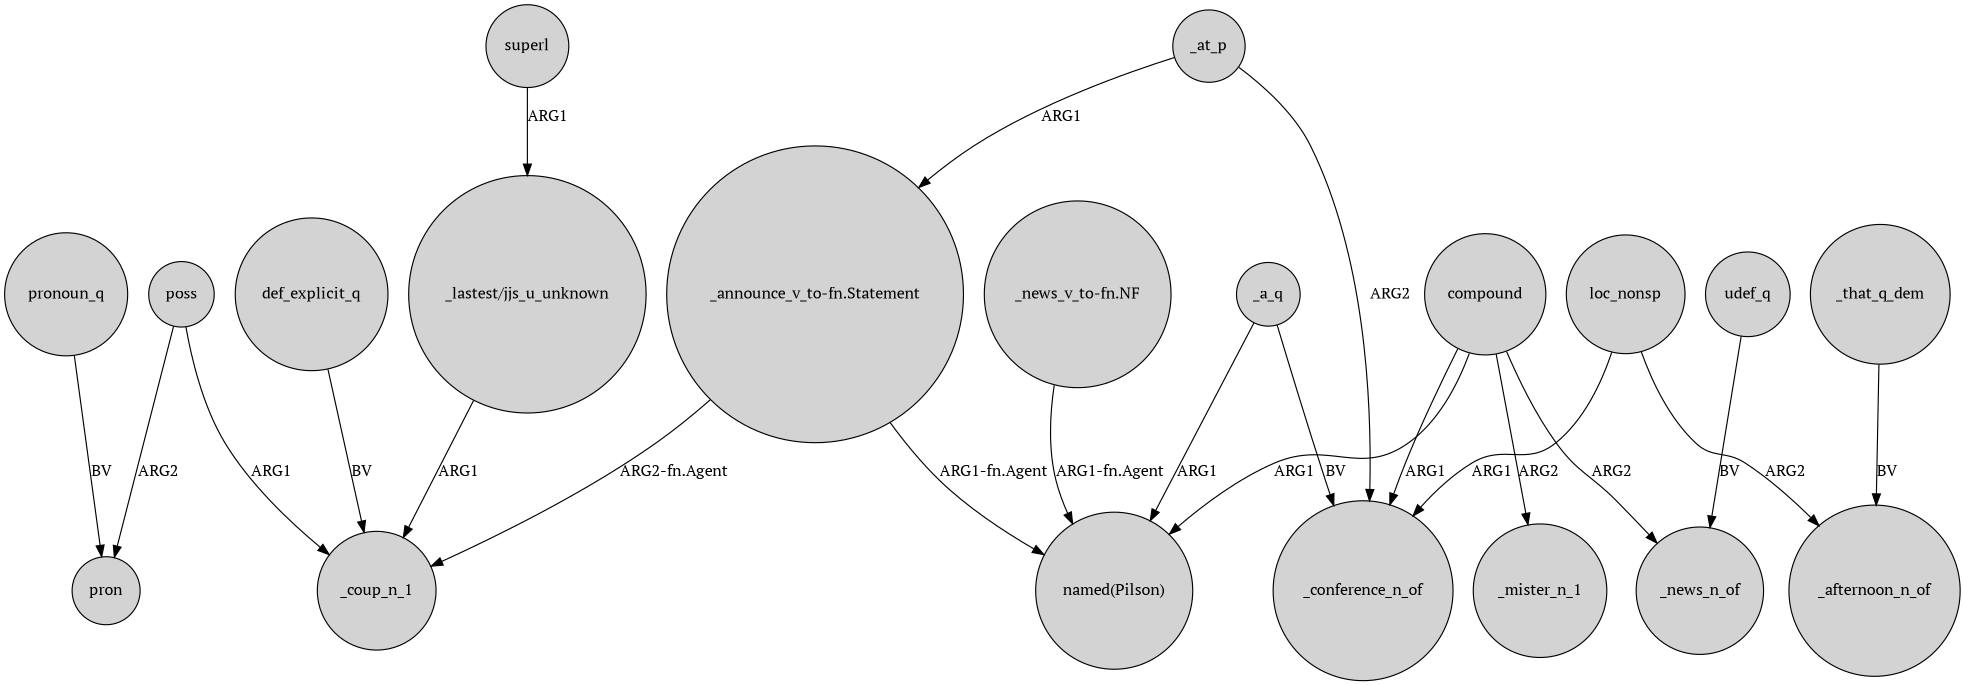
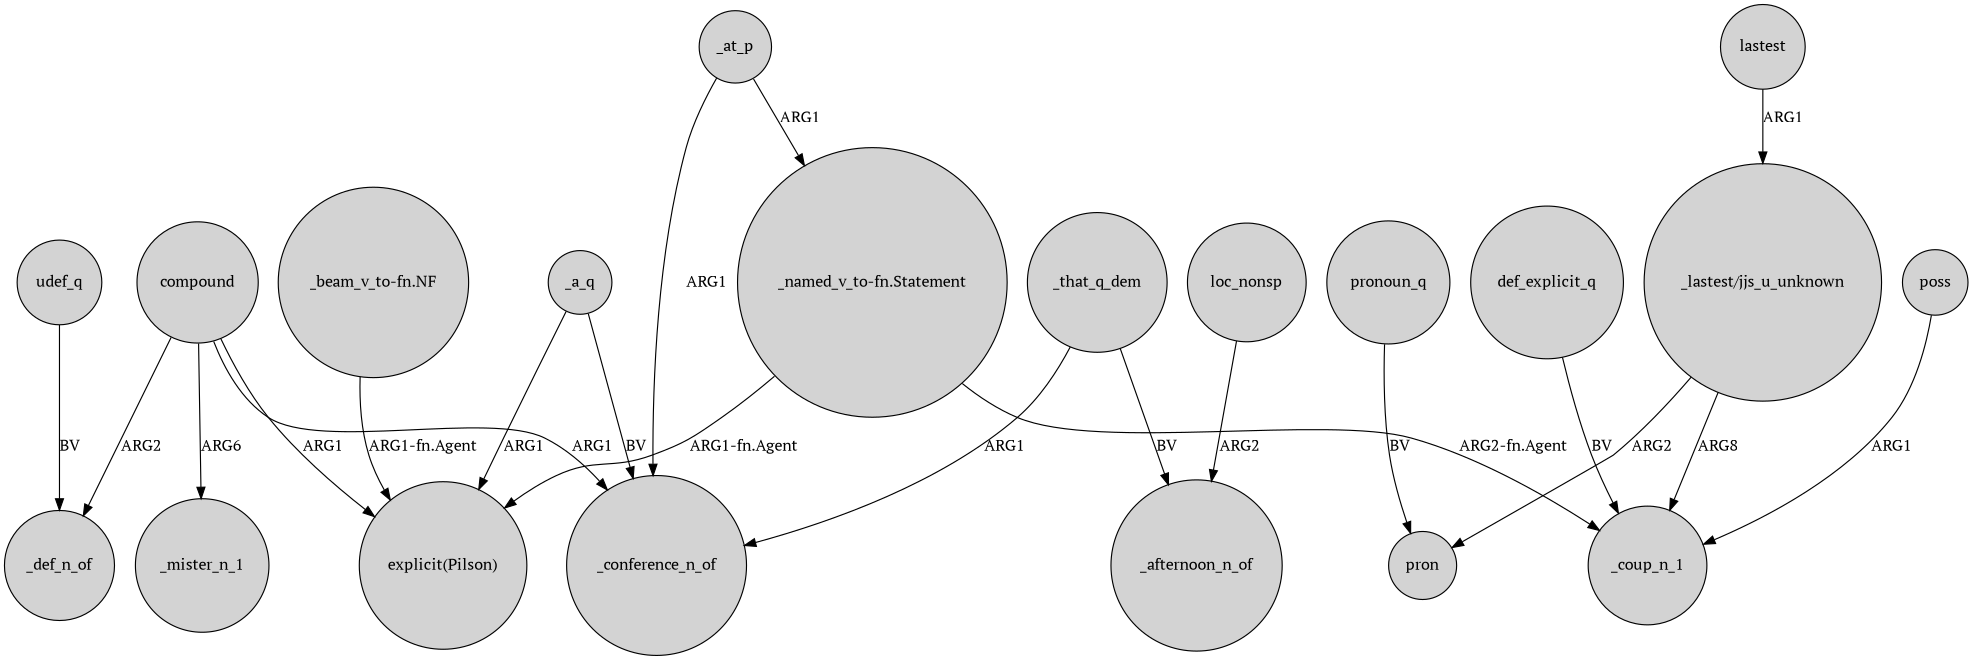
(527, 46) -> (1763, 47)
(815, 294) -> (872, 282)
(1078, 294) -> (373, 282)
(1390, 294) -> (707, 282)
(145, 436) -> (1586, 471)
(1534, 453) -> (933, 474)
(459, 472) -> (1718, 447)
(1539, 472) -> (222, 447)
(1114, 591) -> (443, 565)
(1700, 591) -> (59, 565)
